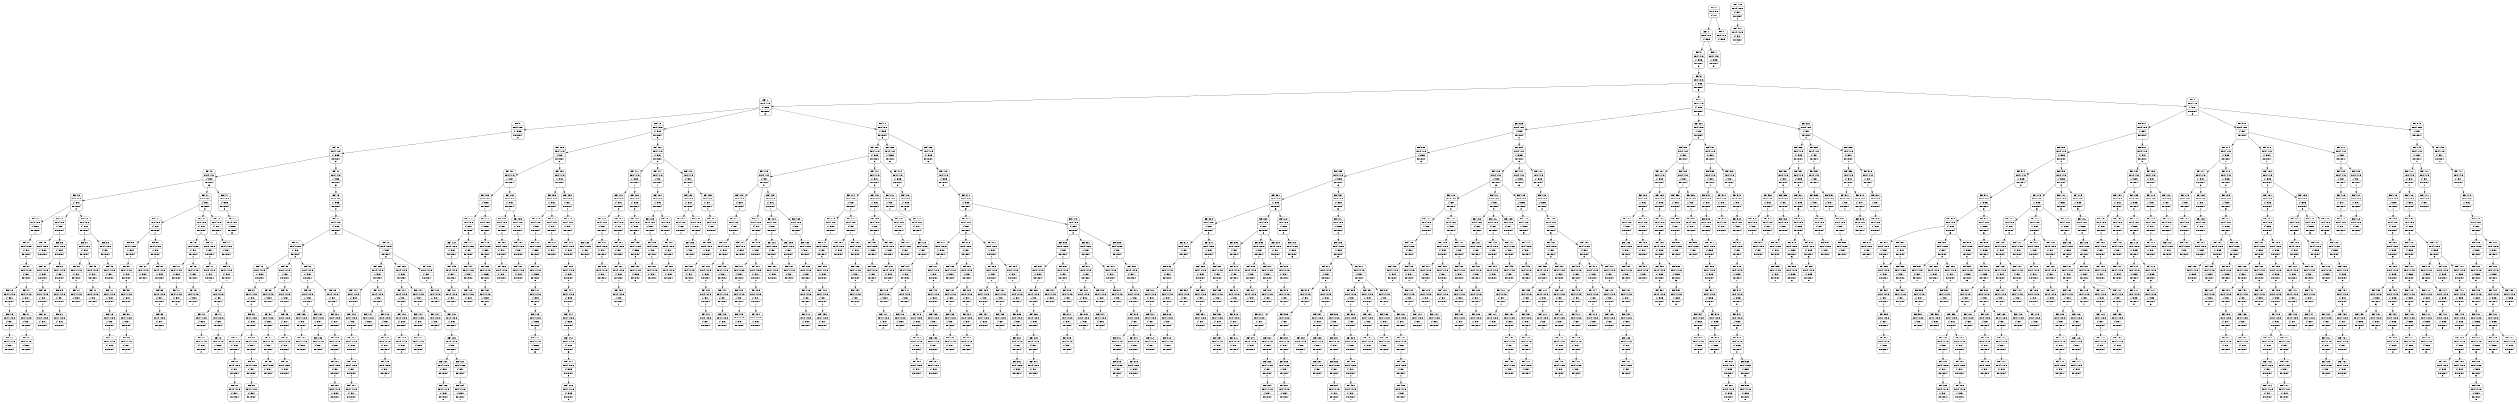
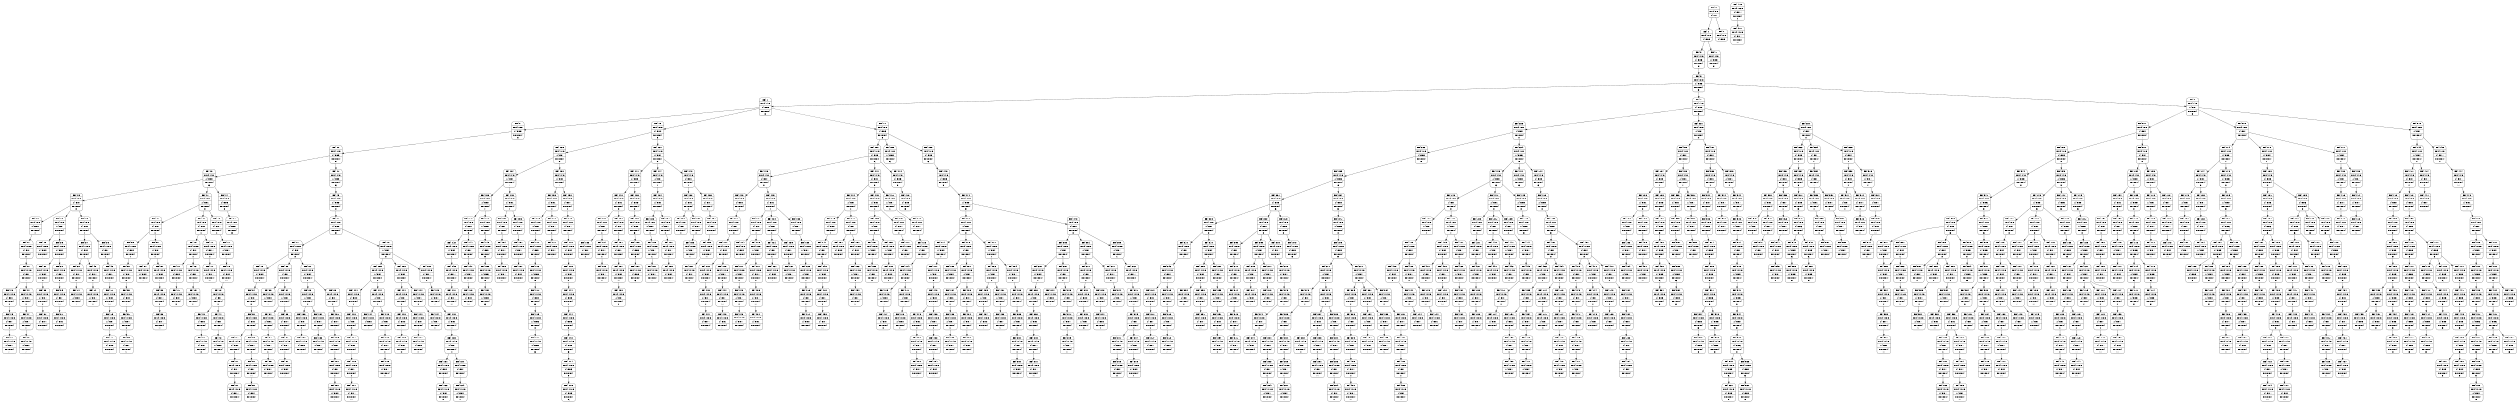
(760, 201) -> (764, 213)
none -> (1330, 308)
